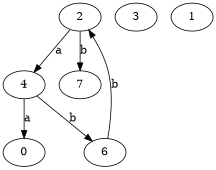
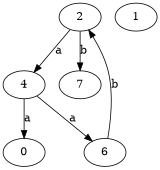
(136, 17) -> none
(73, 119) -> (73, 119)
